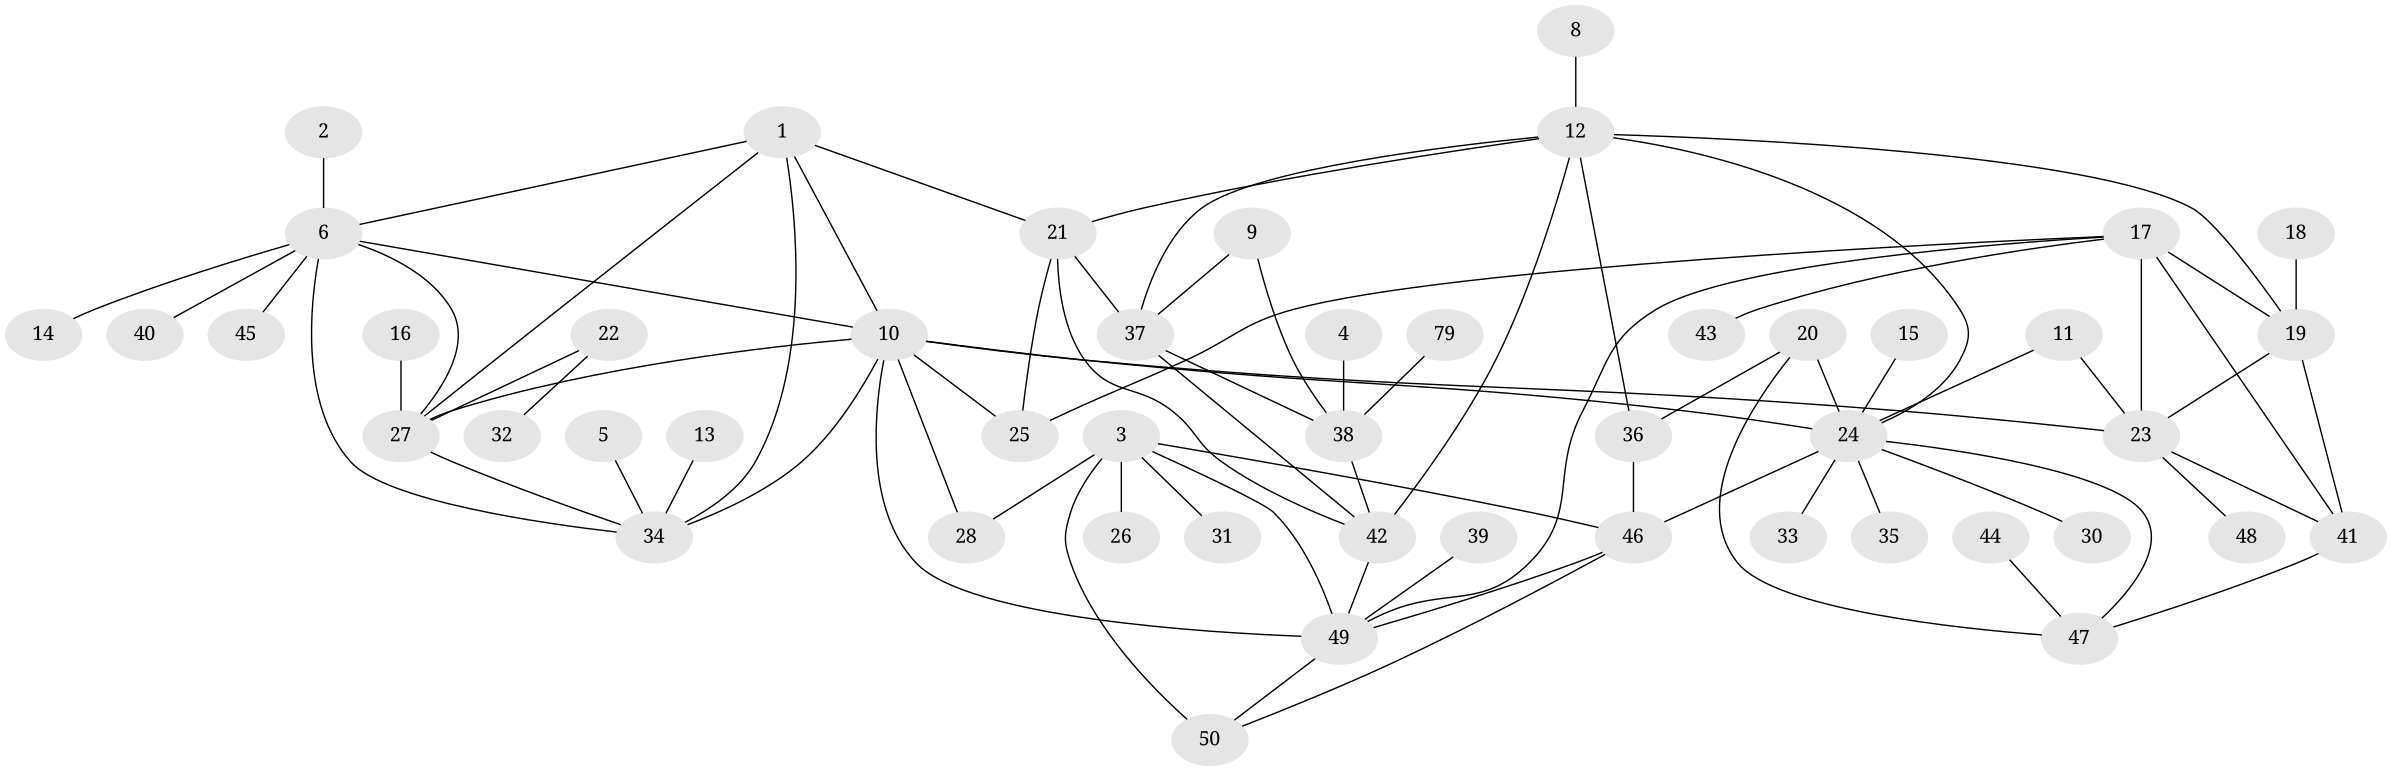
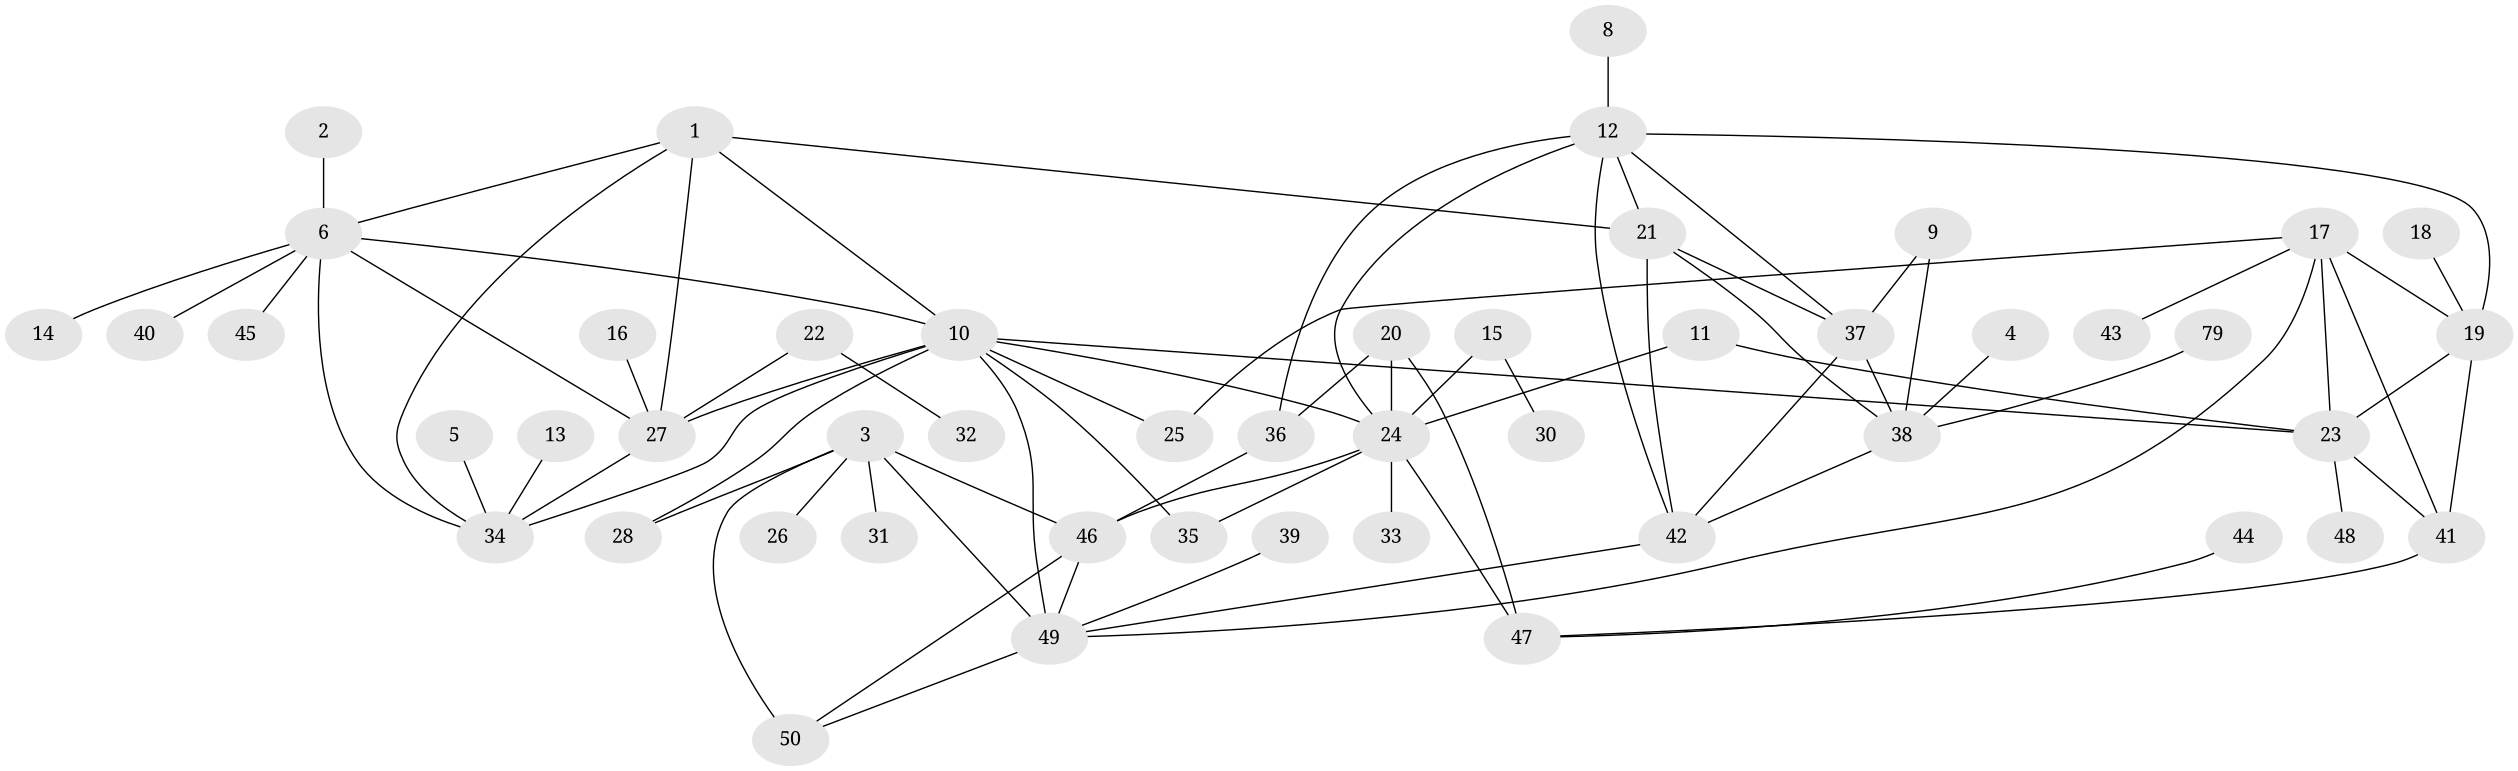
(1034, 334) -> (1777, 333)
none -> (1083, 428)
(1973, 484) -> (1520, 386)
